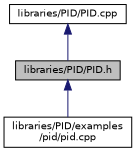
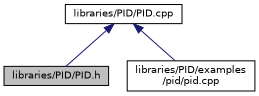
(68, 104) -> (158, 46)
